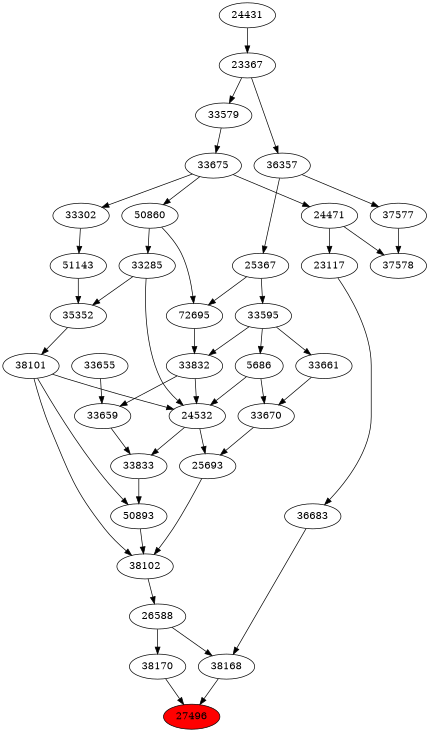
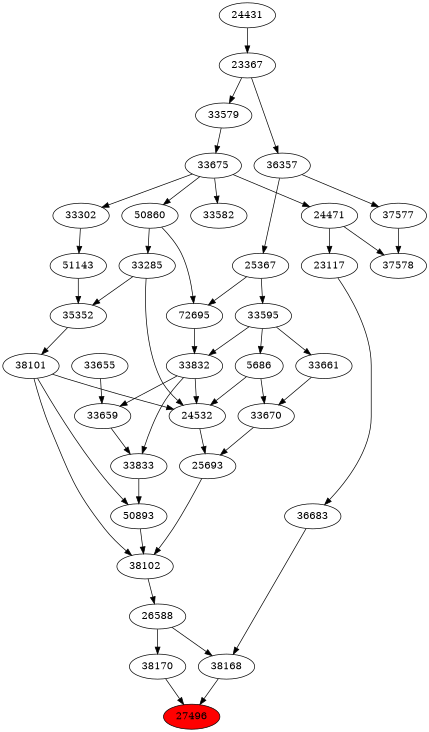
none -> (219, 216)
(171, 439) -> (159, 412)
